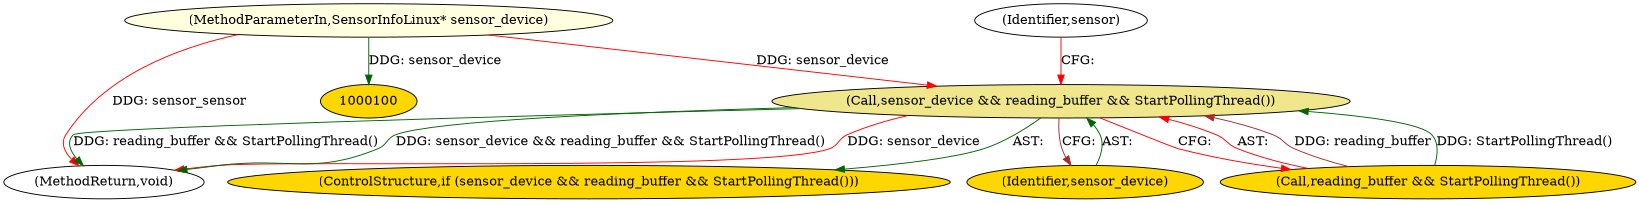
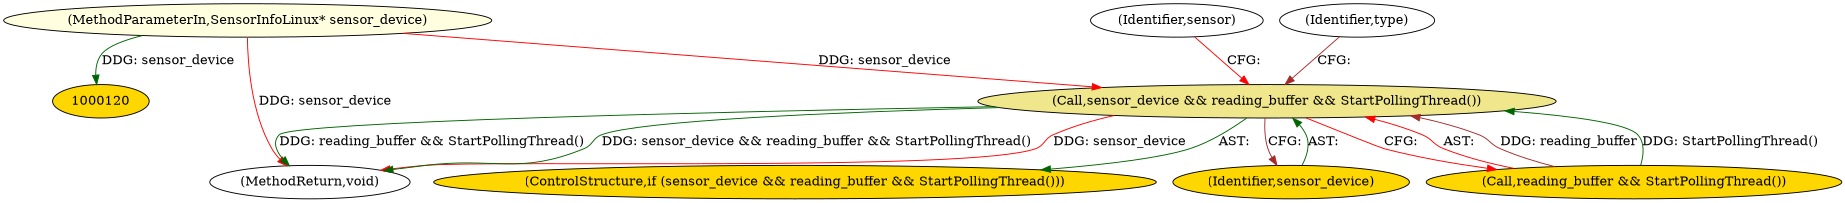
none -> (1357, 20)
(180, 101) -> (325, 101)
(369, 101) -> (101, 101)
